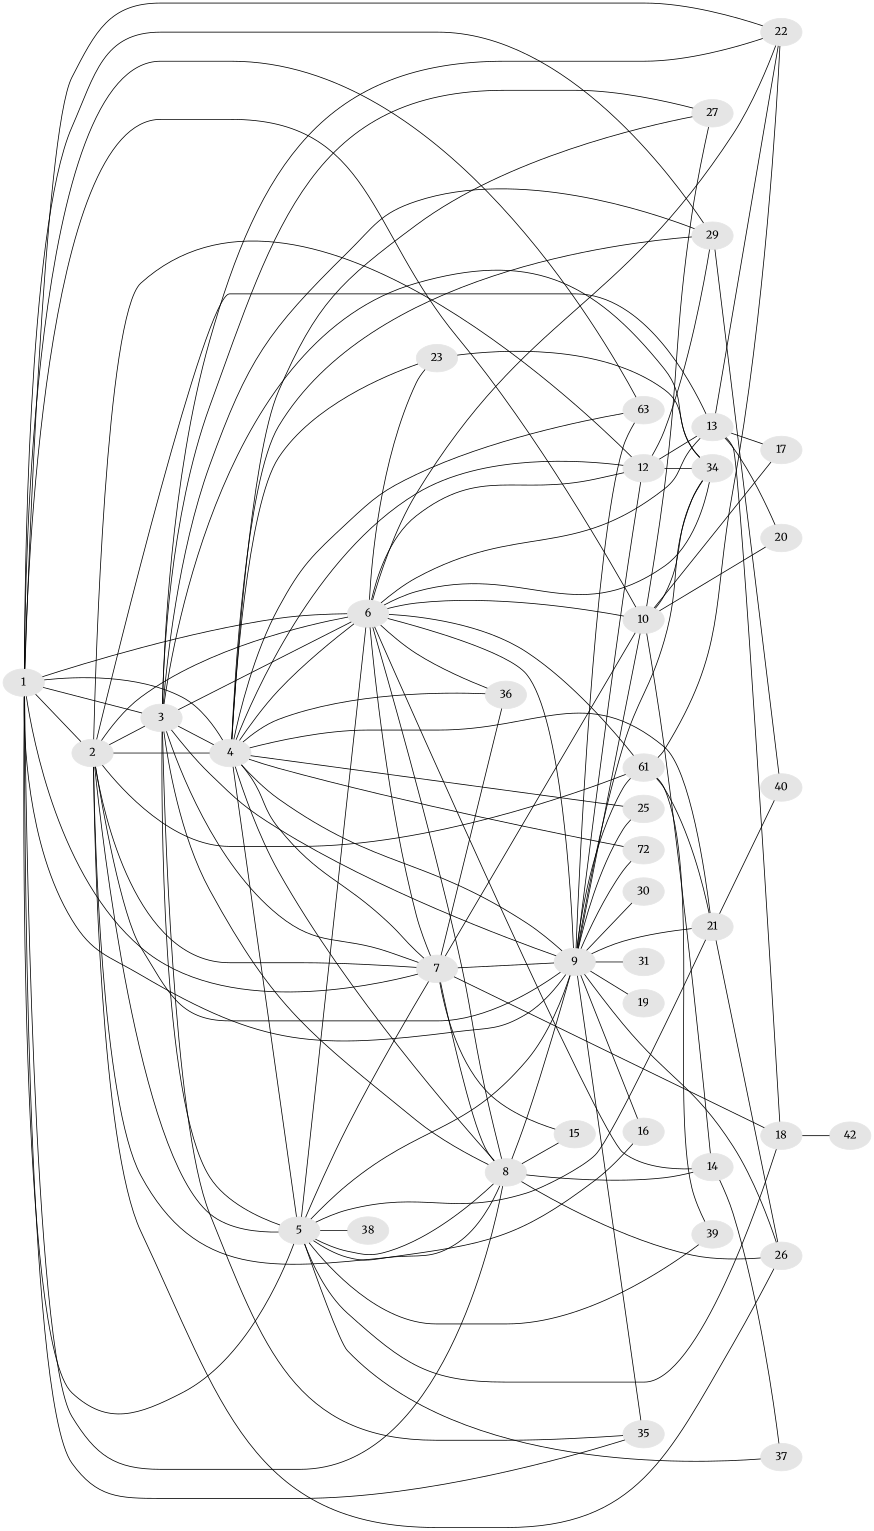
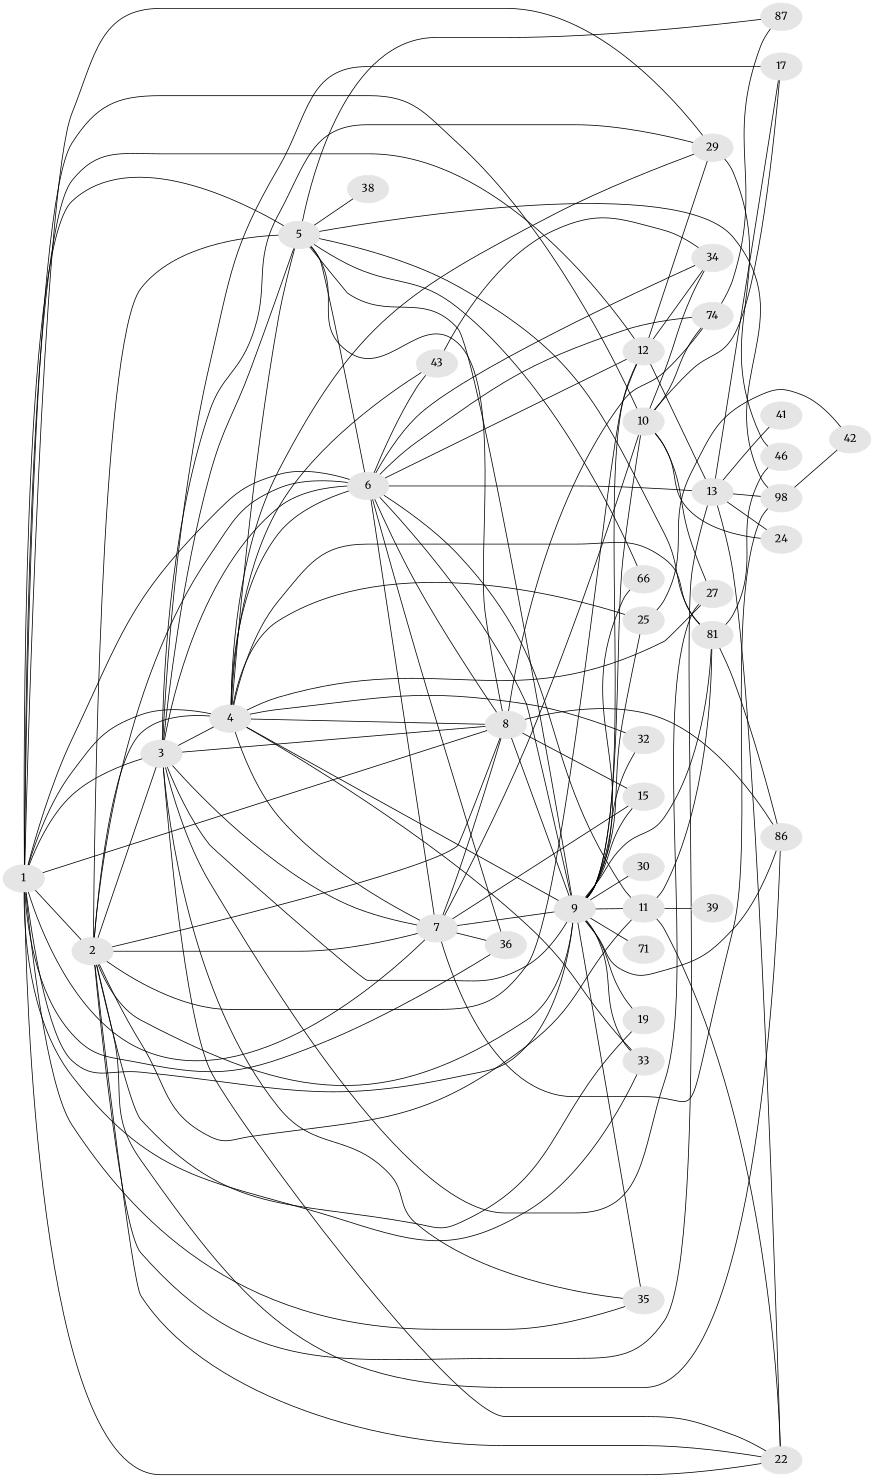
(356, 312) -> (266, 190)
(567, 318) -> (270, 1396)
(437, 358) -> (437, 364)
(644, 410) -> (644, 1061)
none -> (781, 416)
none -> (704, 447)
(368, 532) -> (64, 203)
(781, 538) -> (781, 540)
(506, 602) -> none
(366, 699) -> (199, 1071)
(636, 712) -> (617, 832)
(644, 768) -> (644, 908)
(781, 787) -> (781, 457)
(644, 850) -> (644, 740)
(712, 927) -> (712, 635)
(644, 962) -> (644, 950)
(363, 1097) -> none
(644, 1132) -> (644, 579)
(781, 1136) -> (781, 498)
(712, 1167) -> (712, 316)
none -> (338, 1212)
(781, 1256) -> (781, 837)
(499, 1324) -> none
(781, 1457) -> (781, 17)
